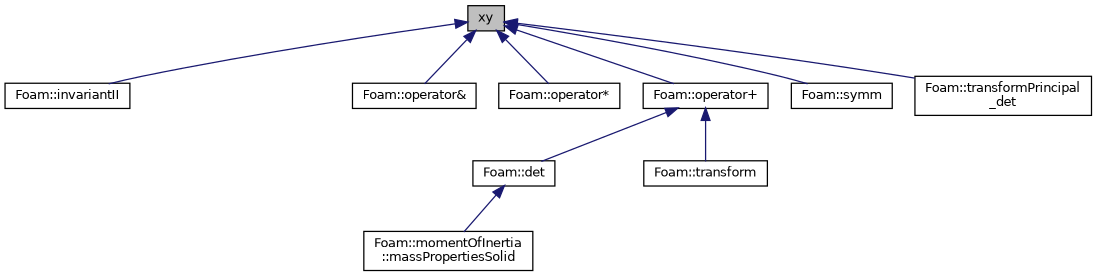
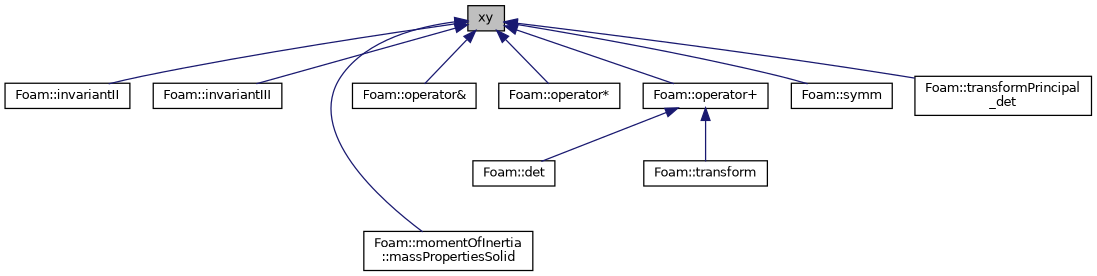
none -> (218, 96)
(480, 214) -> (332, 106)
